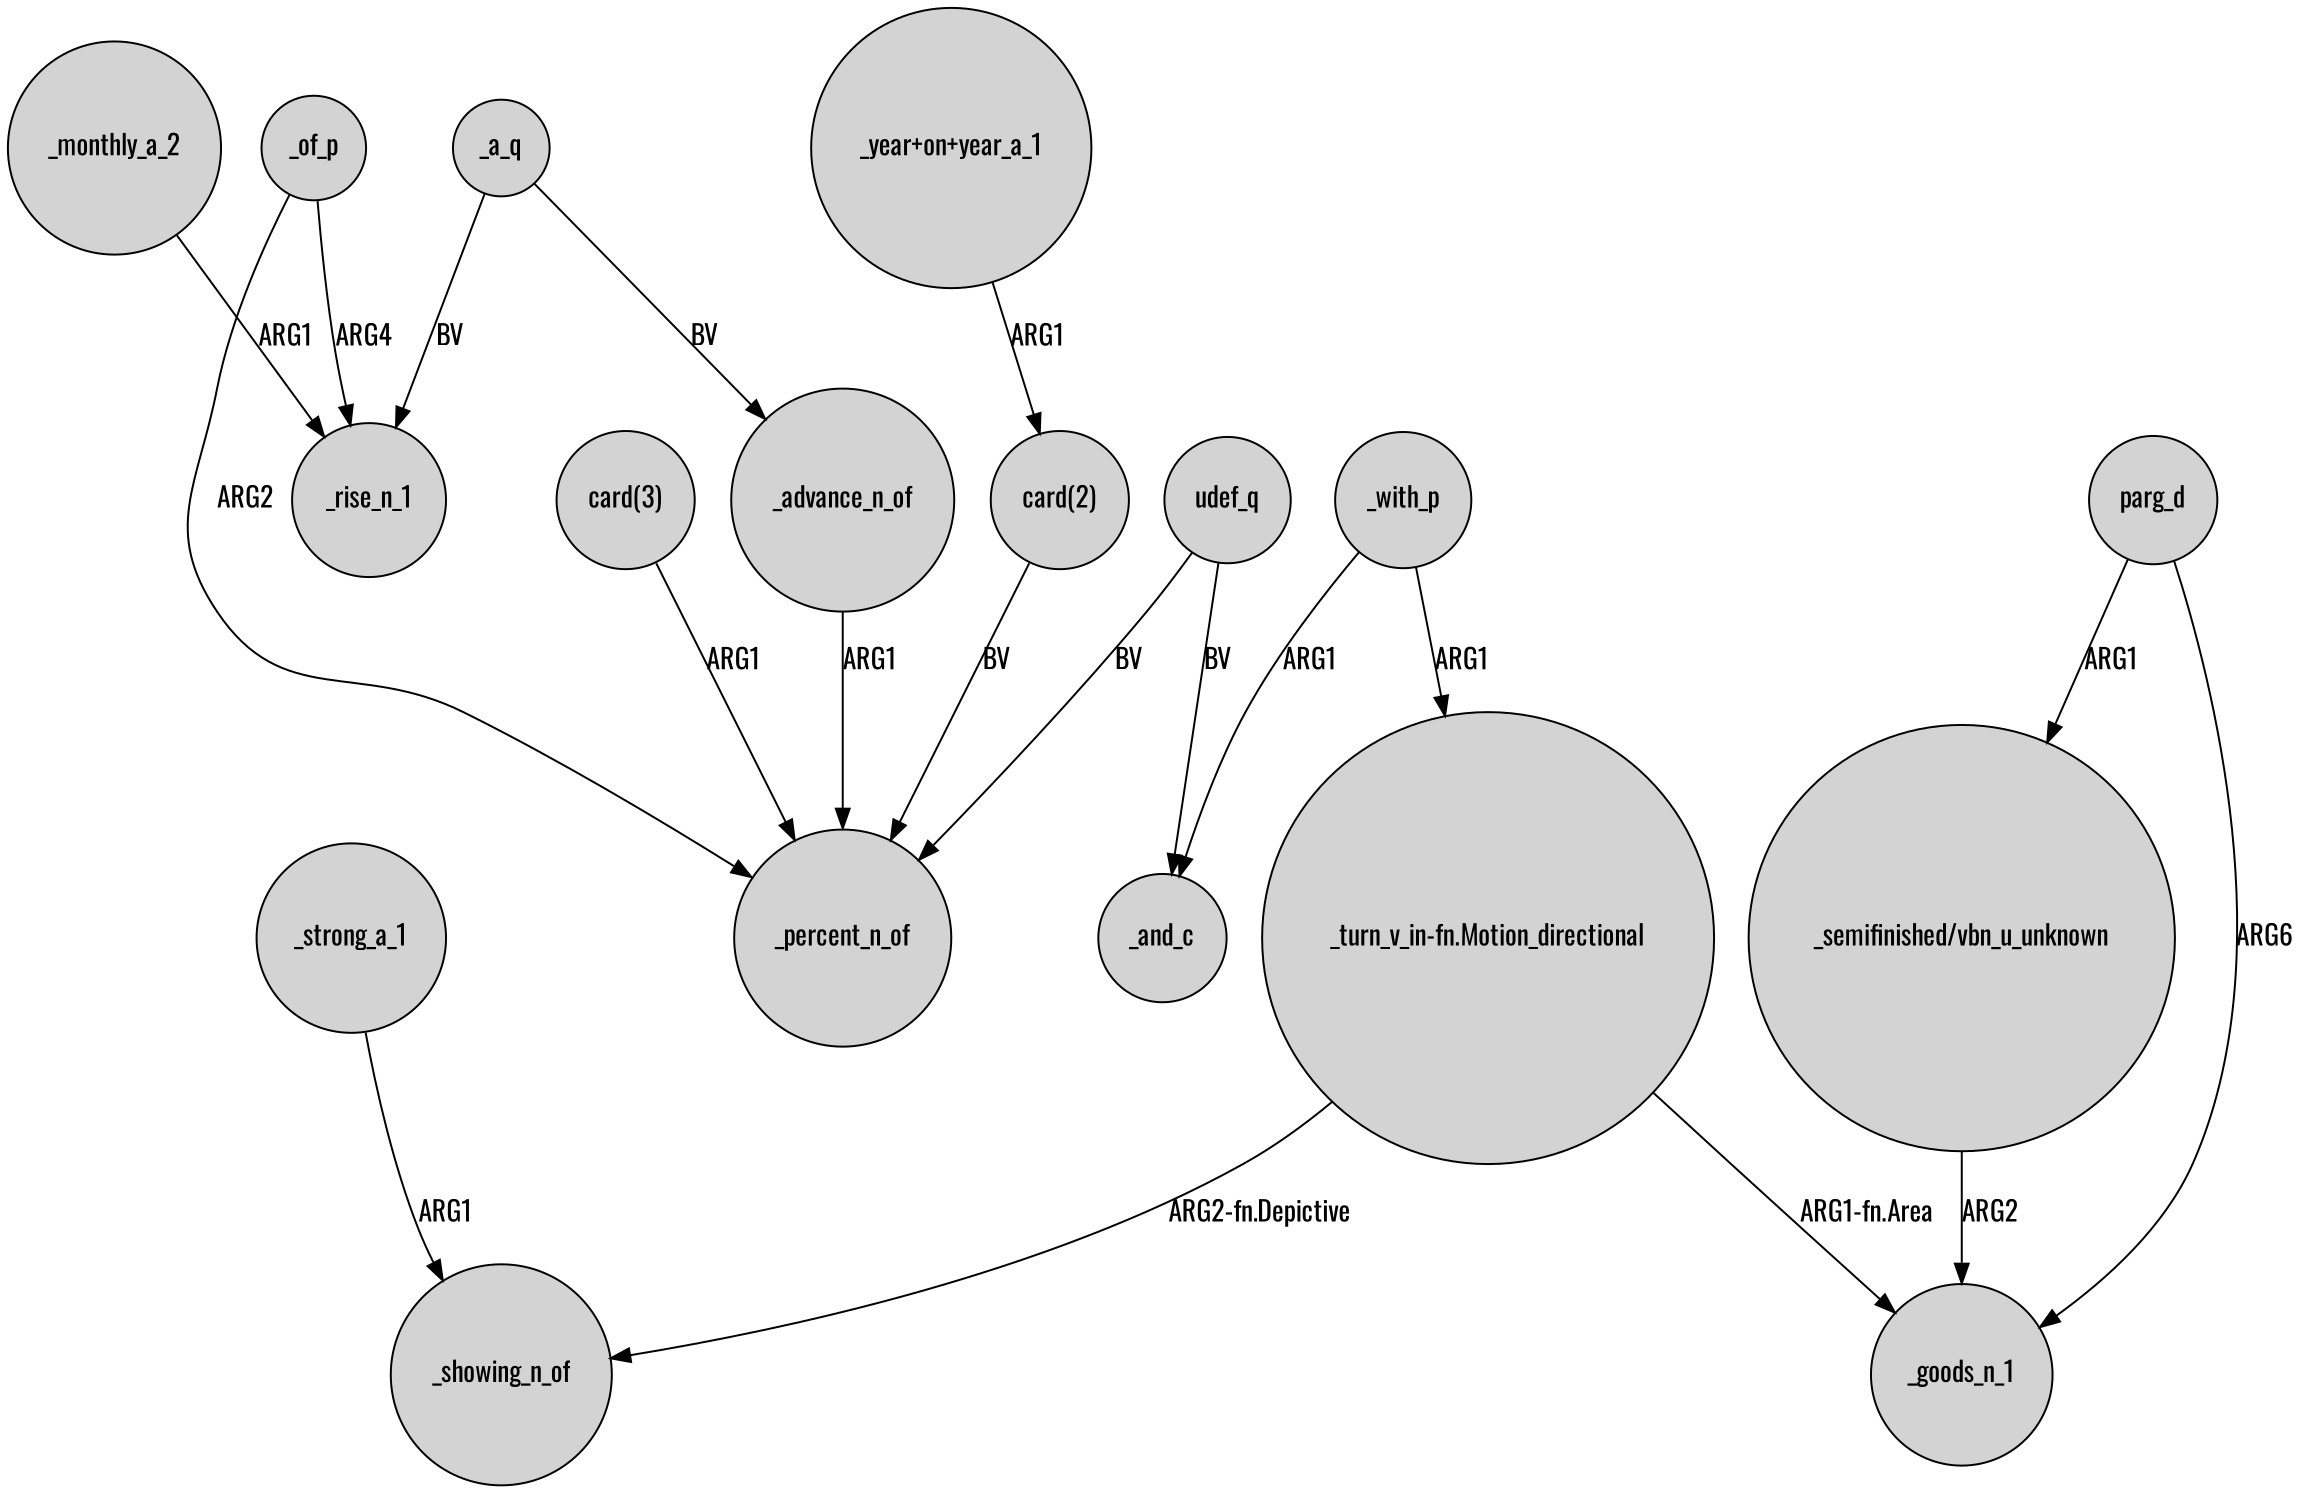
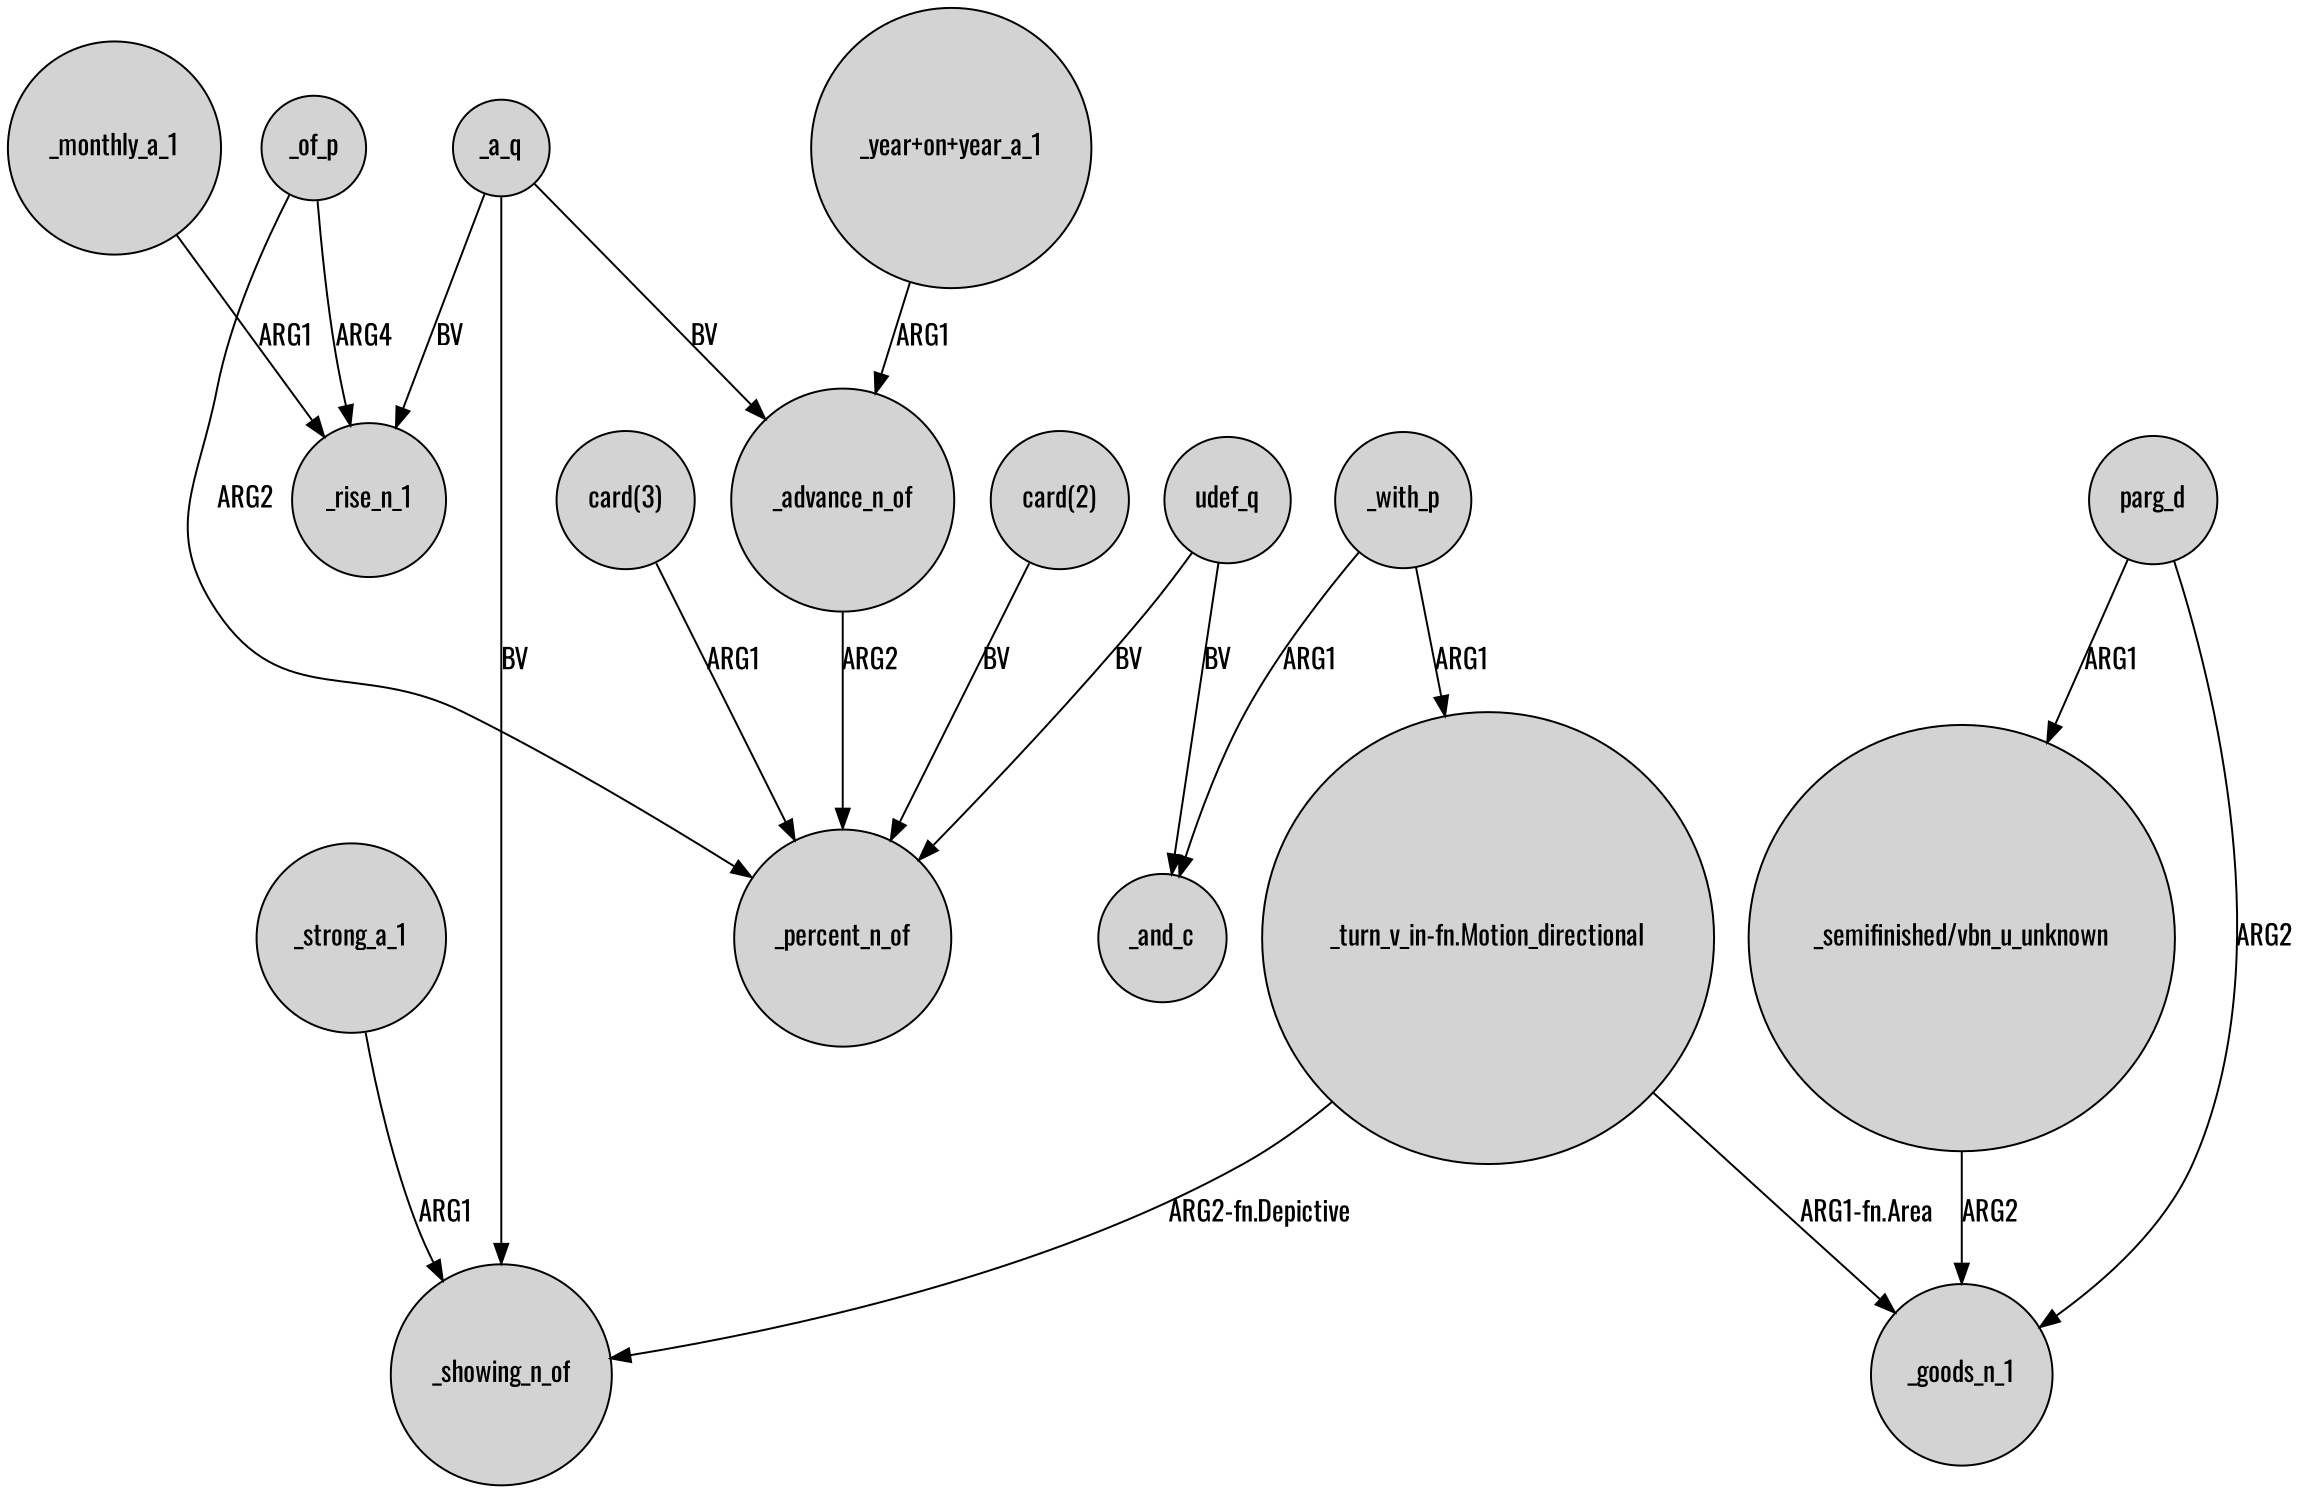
(114, 148) -> (114, 148)
(1013, 348) -> (896, 328)
(870, 662) -> (870, 662)
none -> (501, 694)
(2265, 938) -> (2265, 938)
